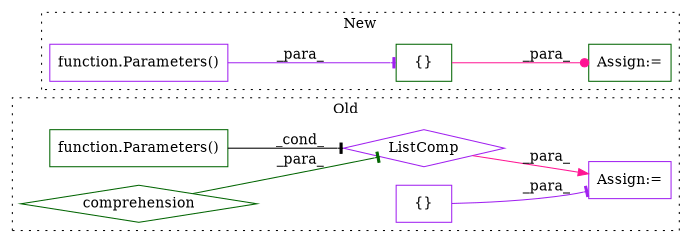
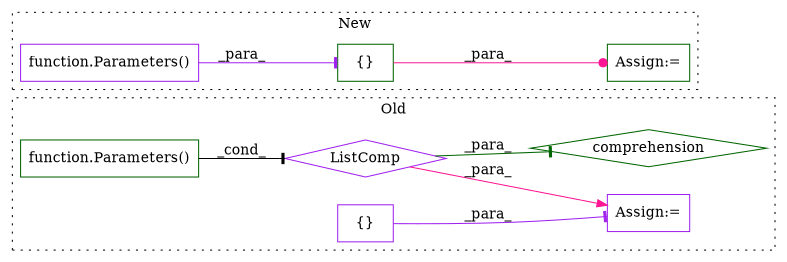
(284, 176) -> (491, 154)
